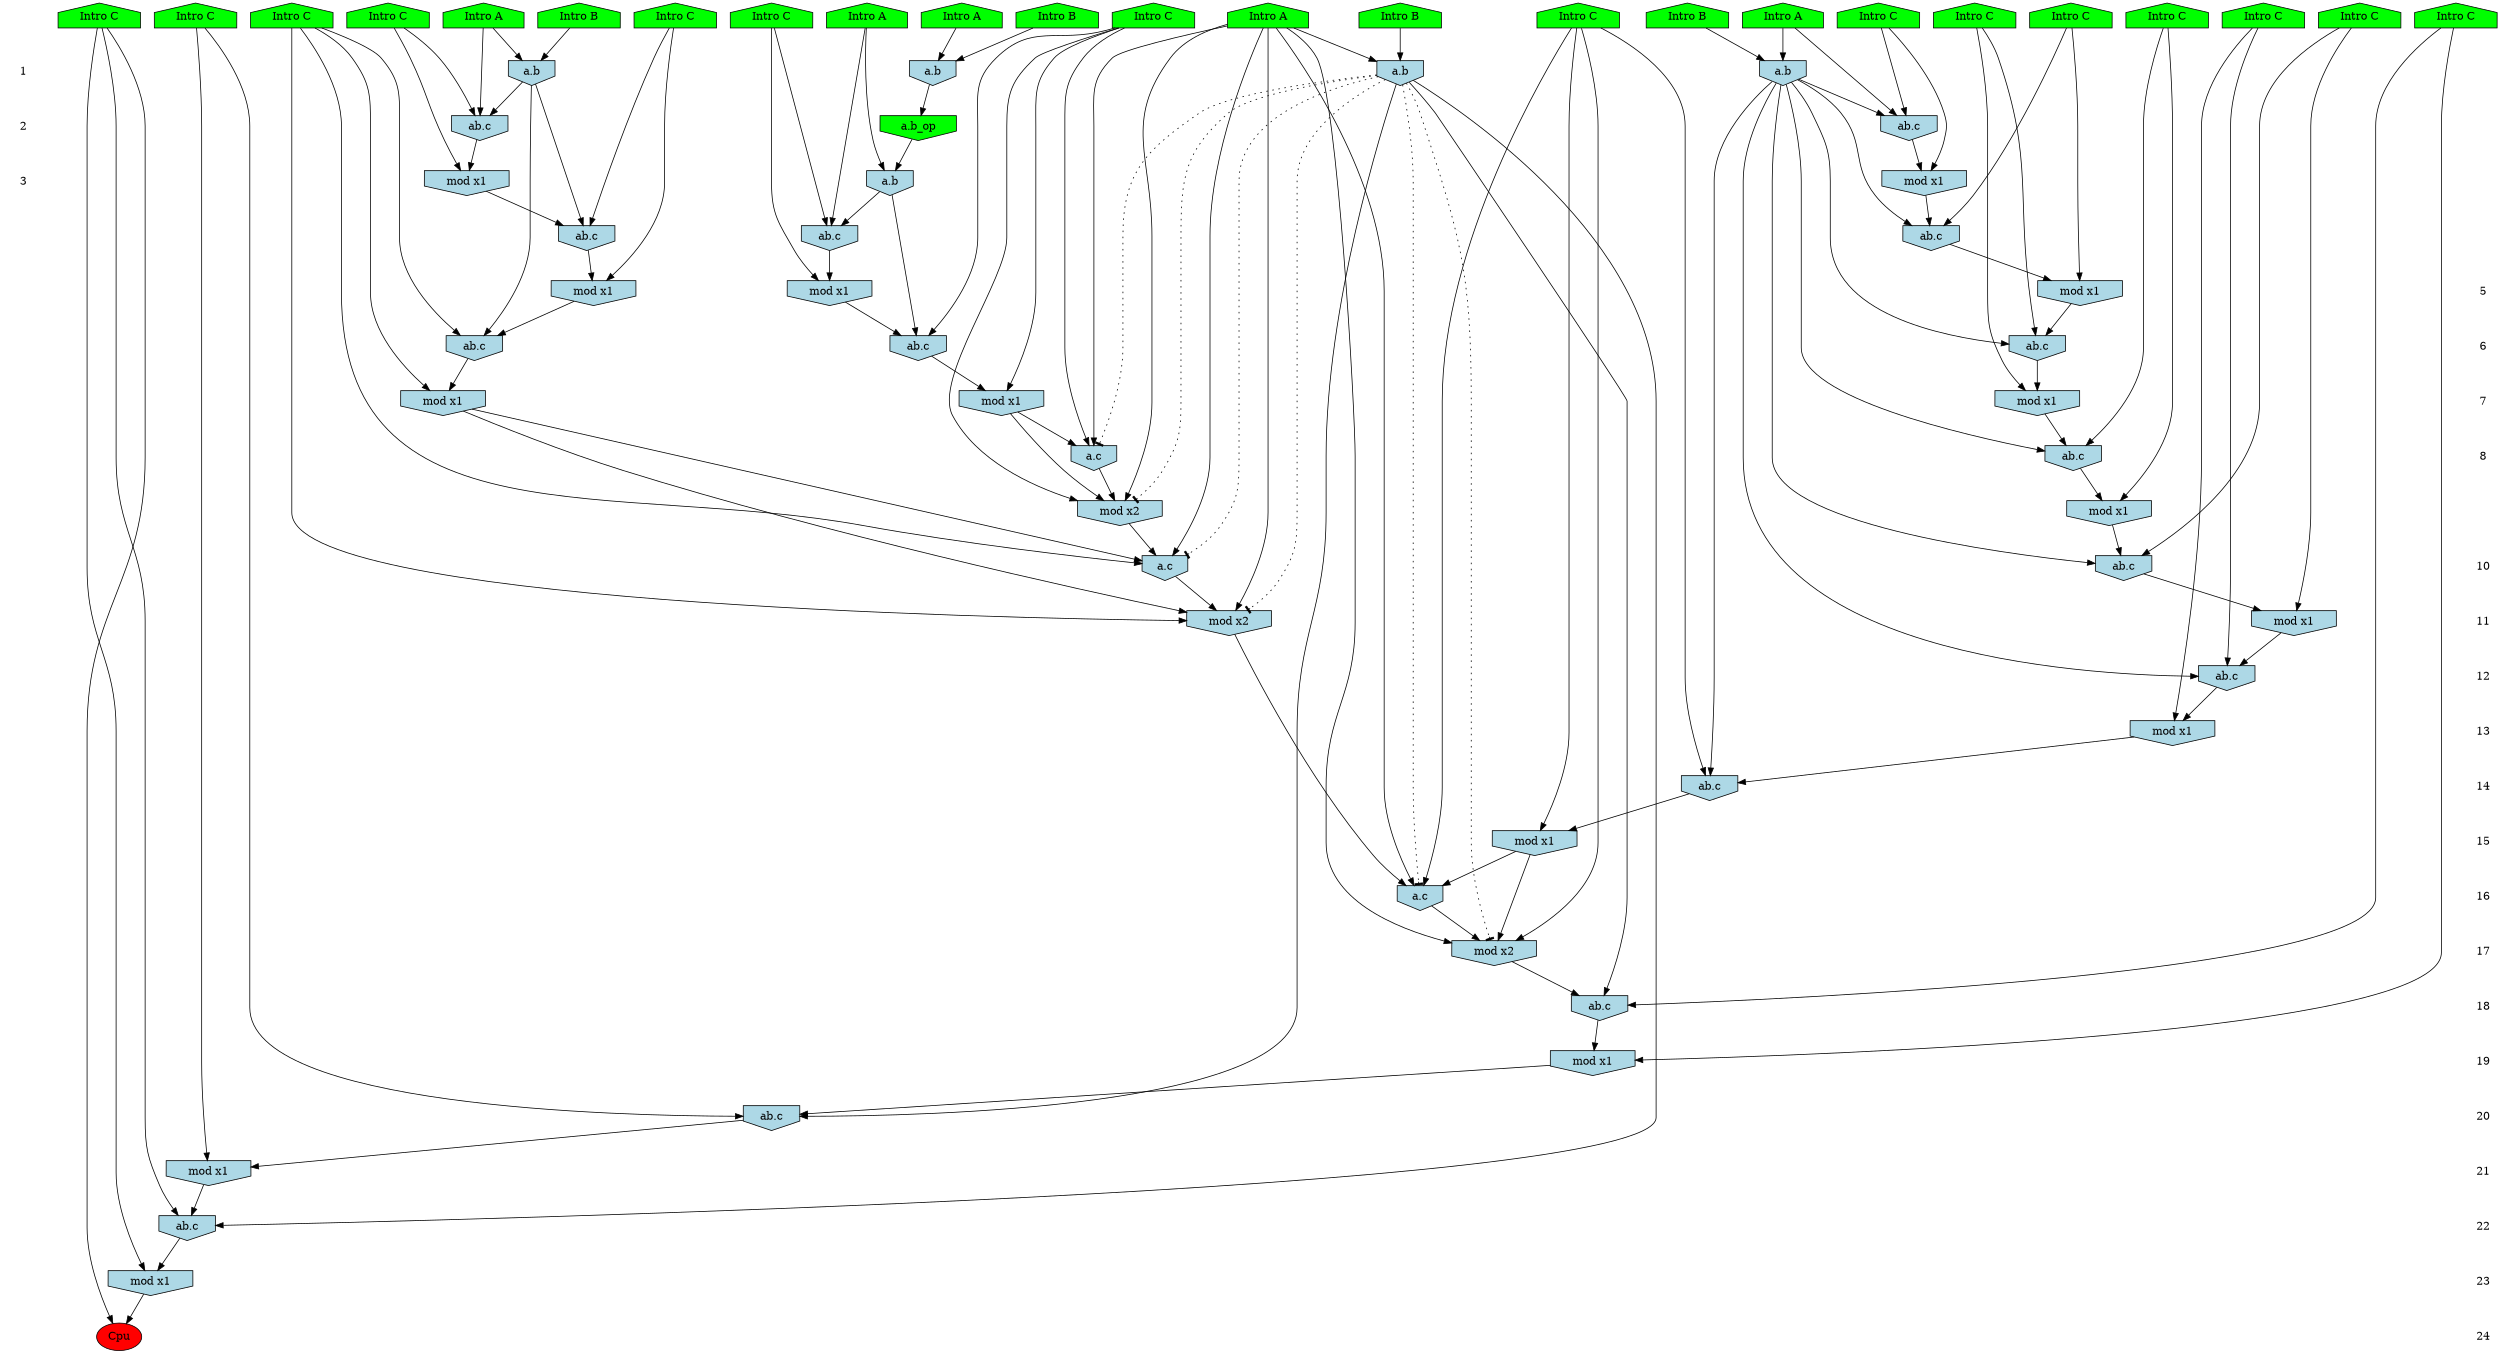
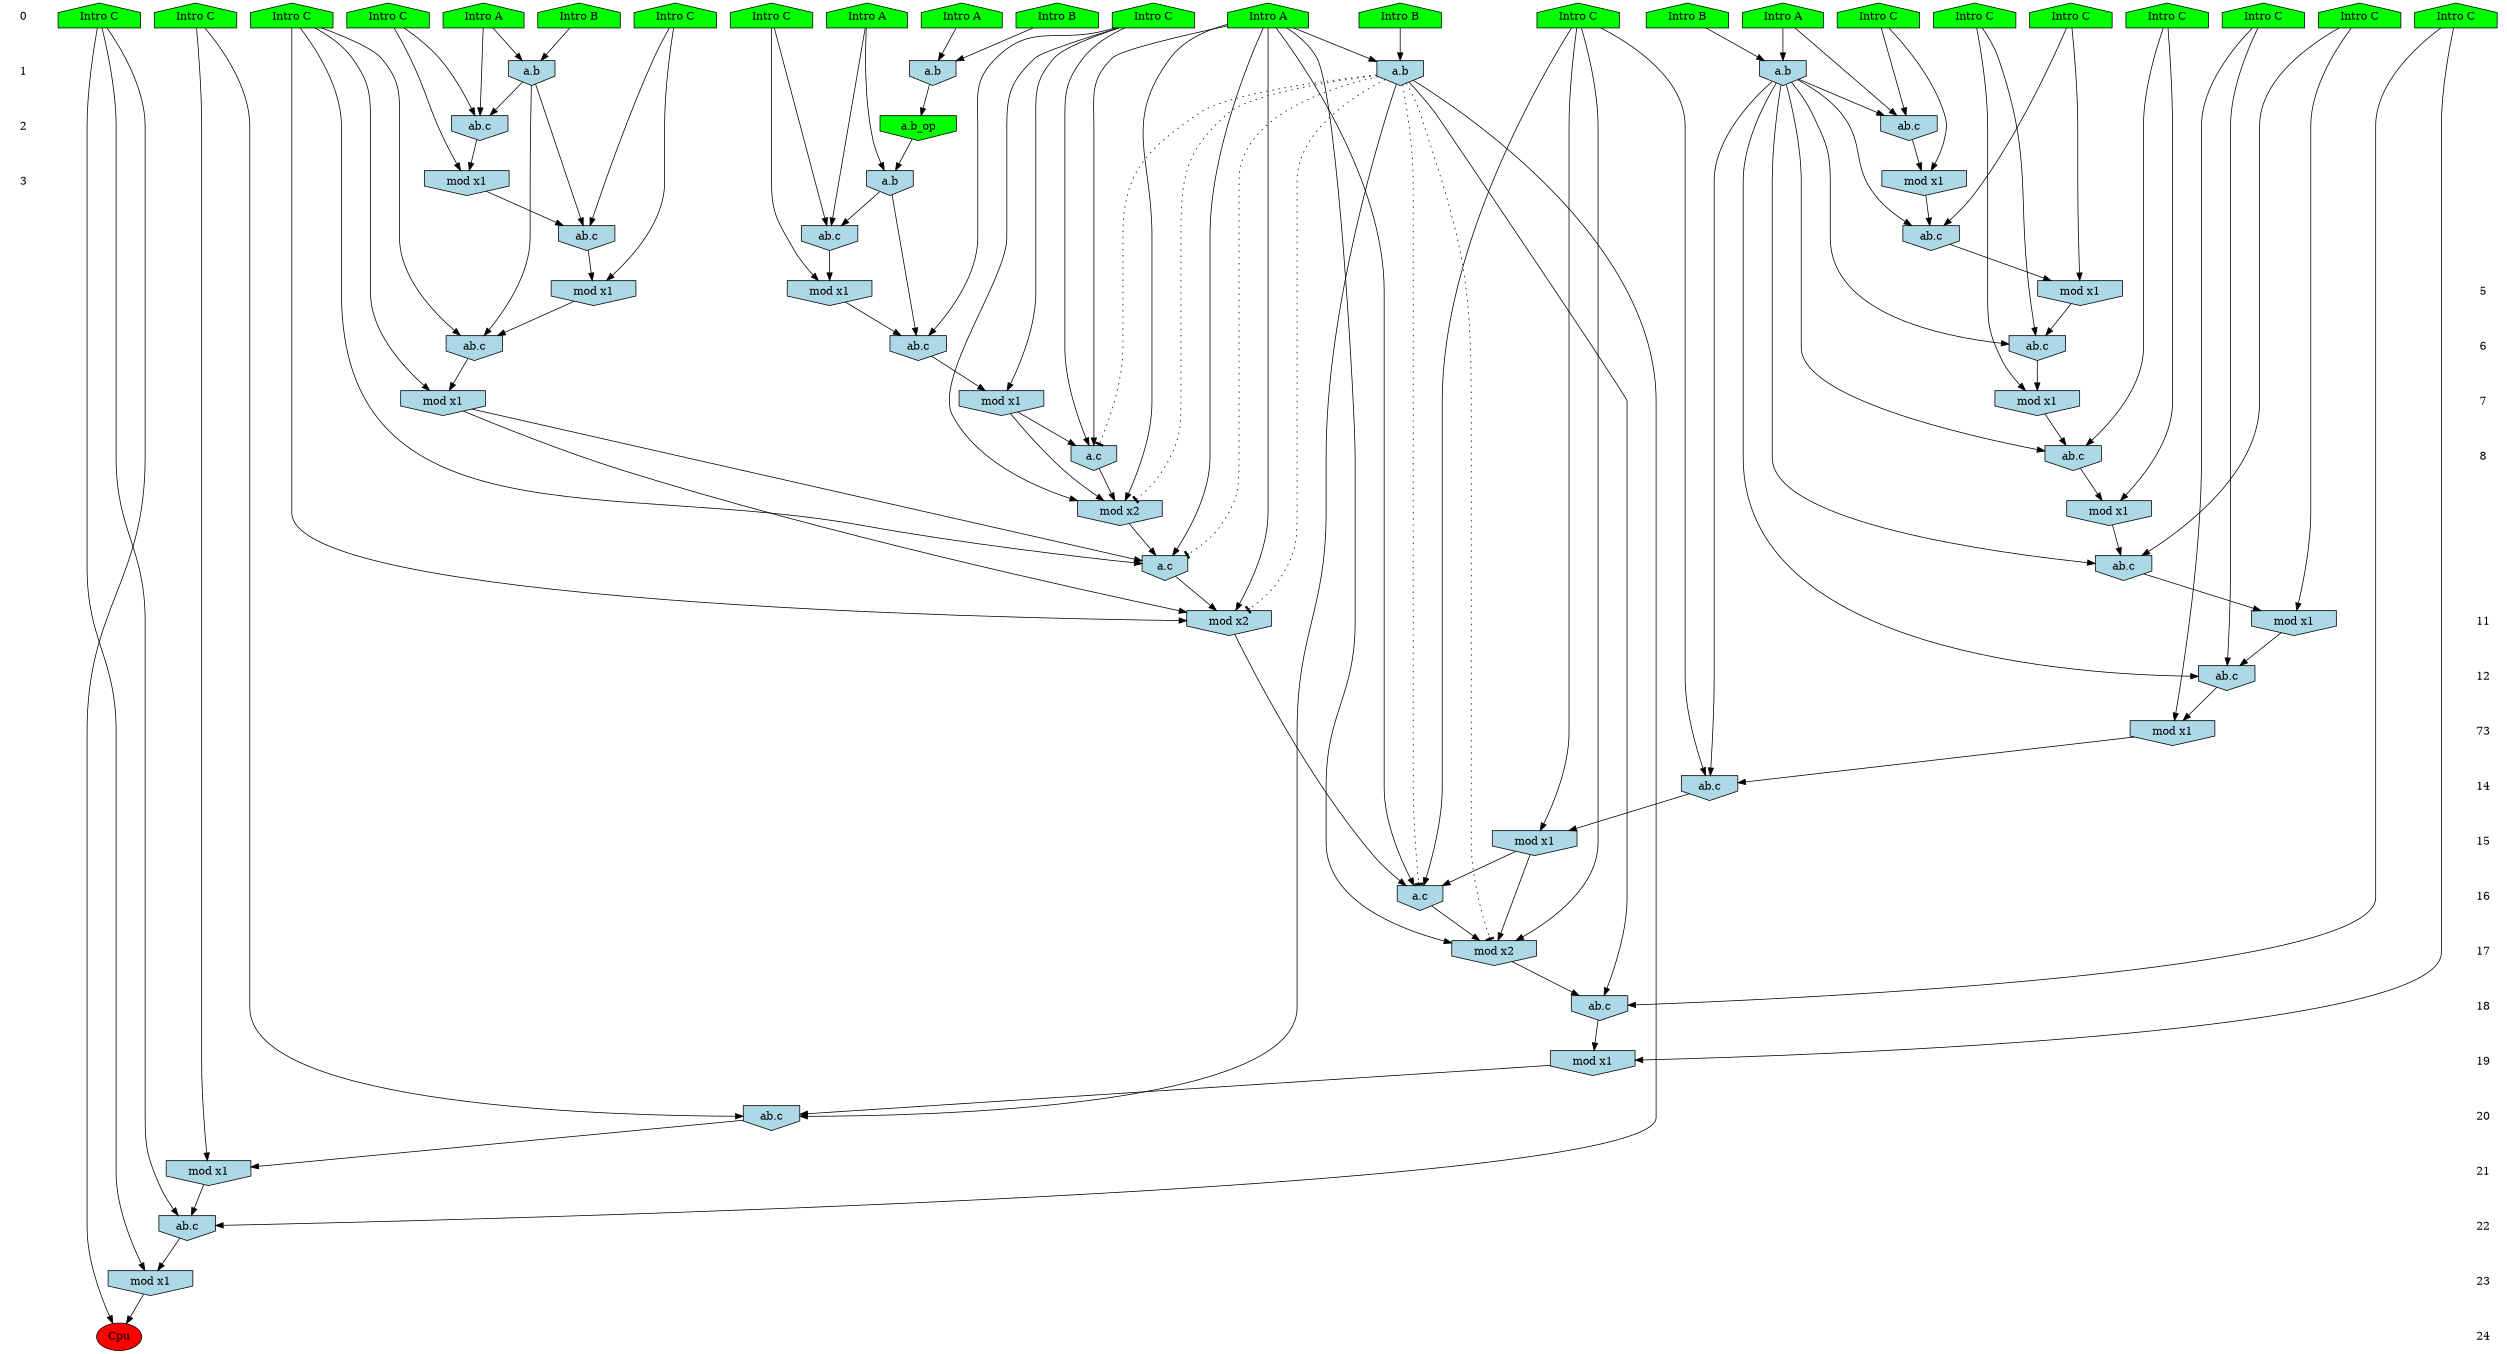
none -> (24, 17)
(2483, 567) -> none
(2483, 732) -> (2483, 732)
